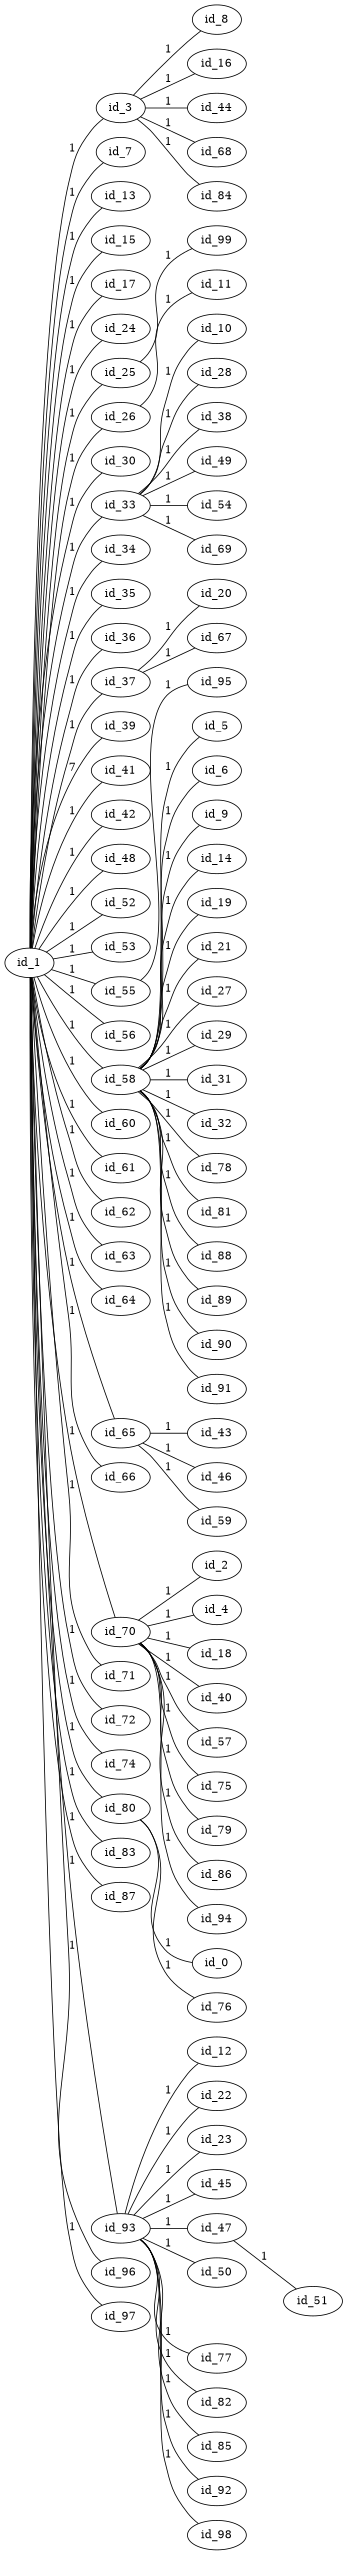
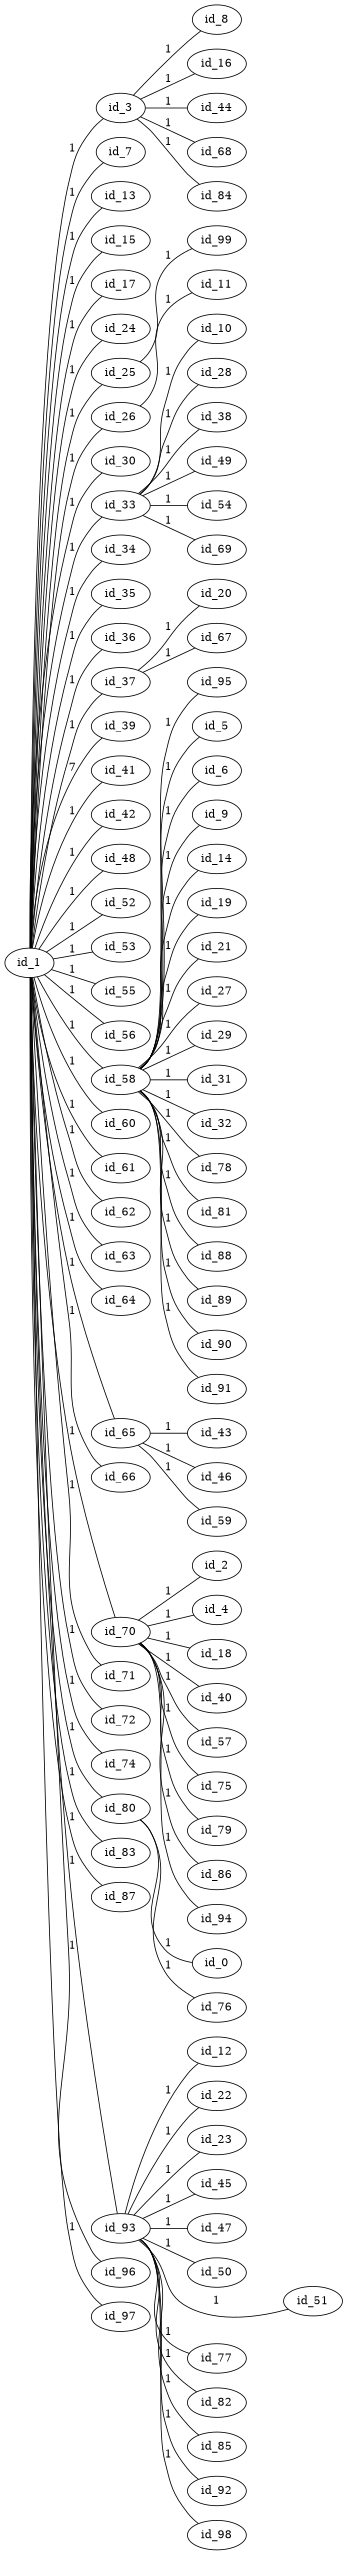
(154, 827) -> (161, 791)
(265, 2265) -> (196, 2310)
